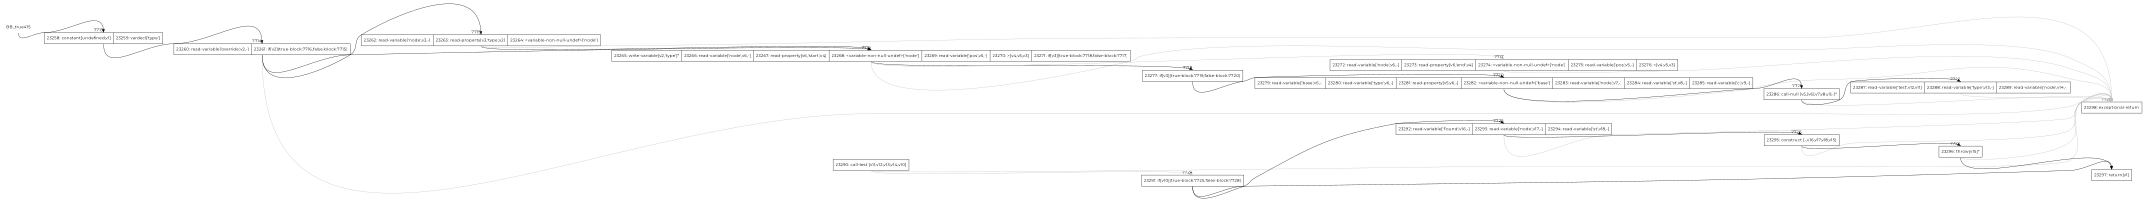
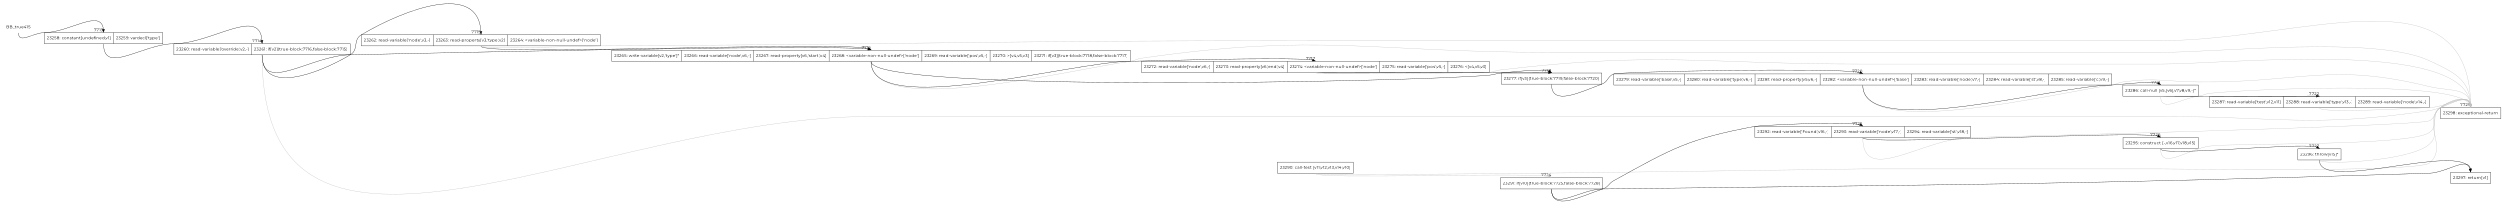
(1186, 60) -> (1086, 66)
none -> (1432, 73)
